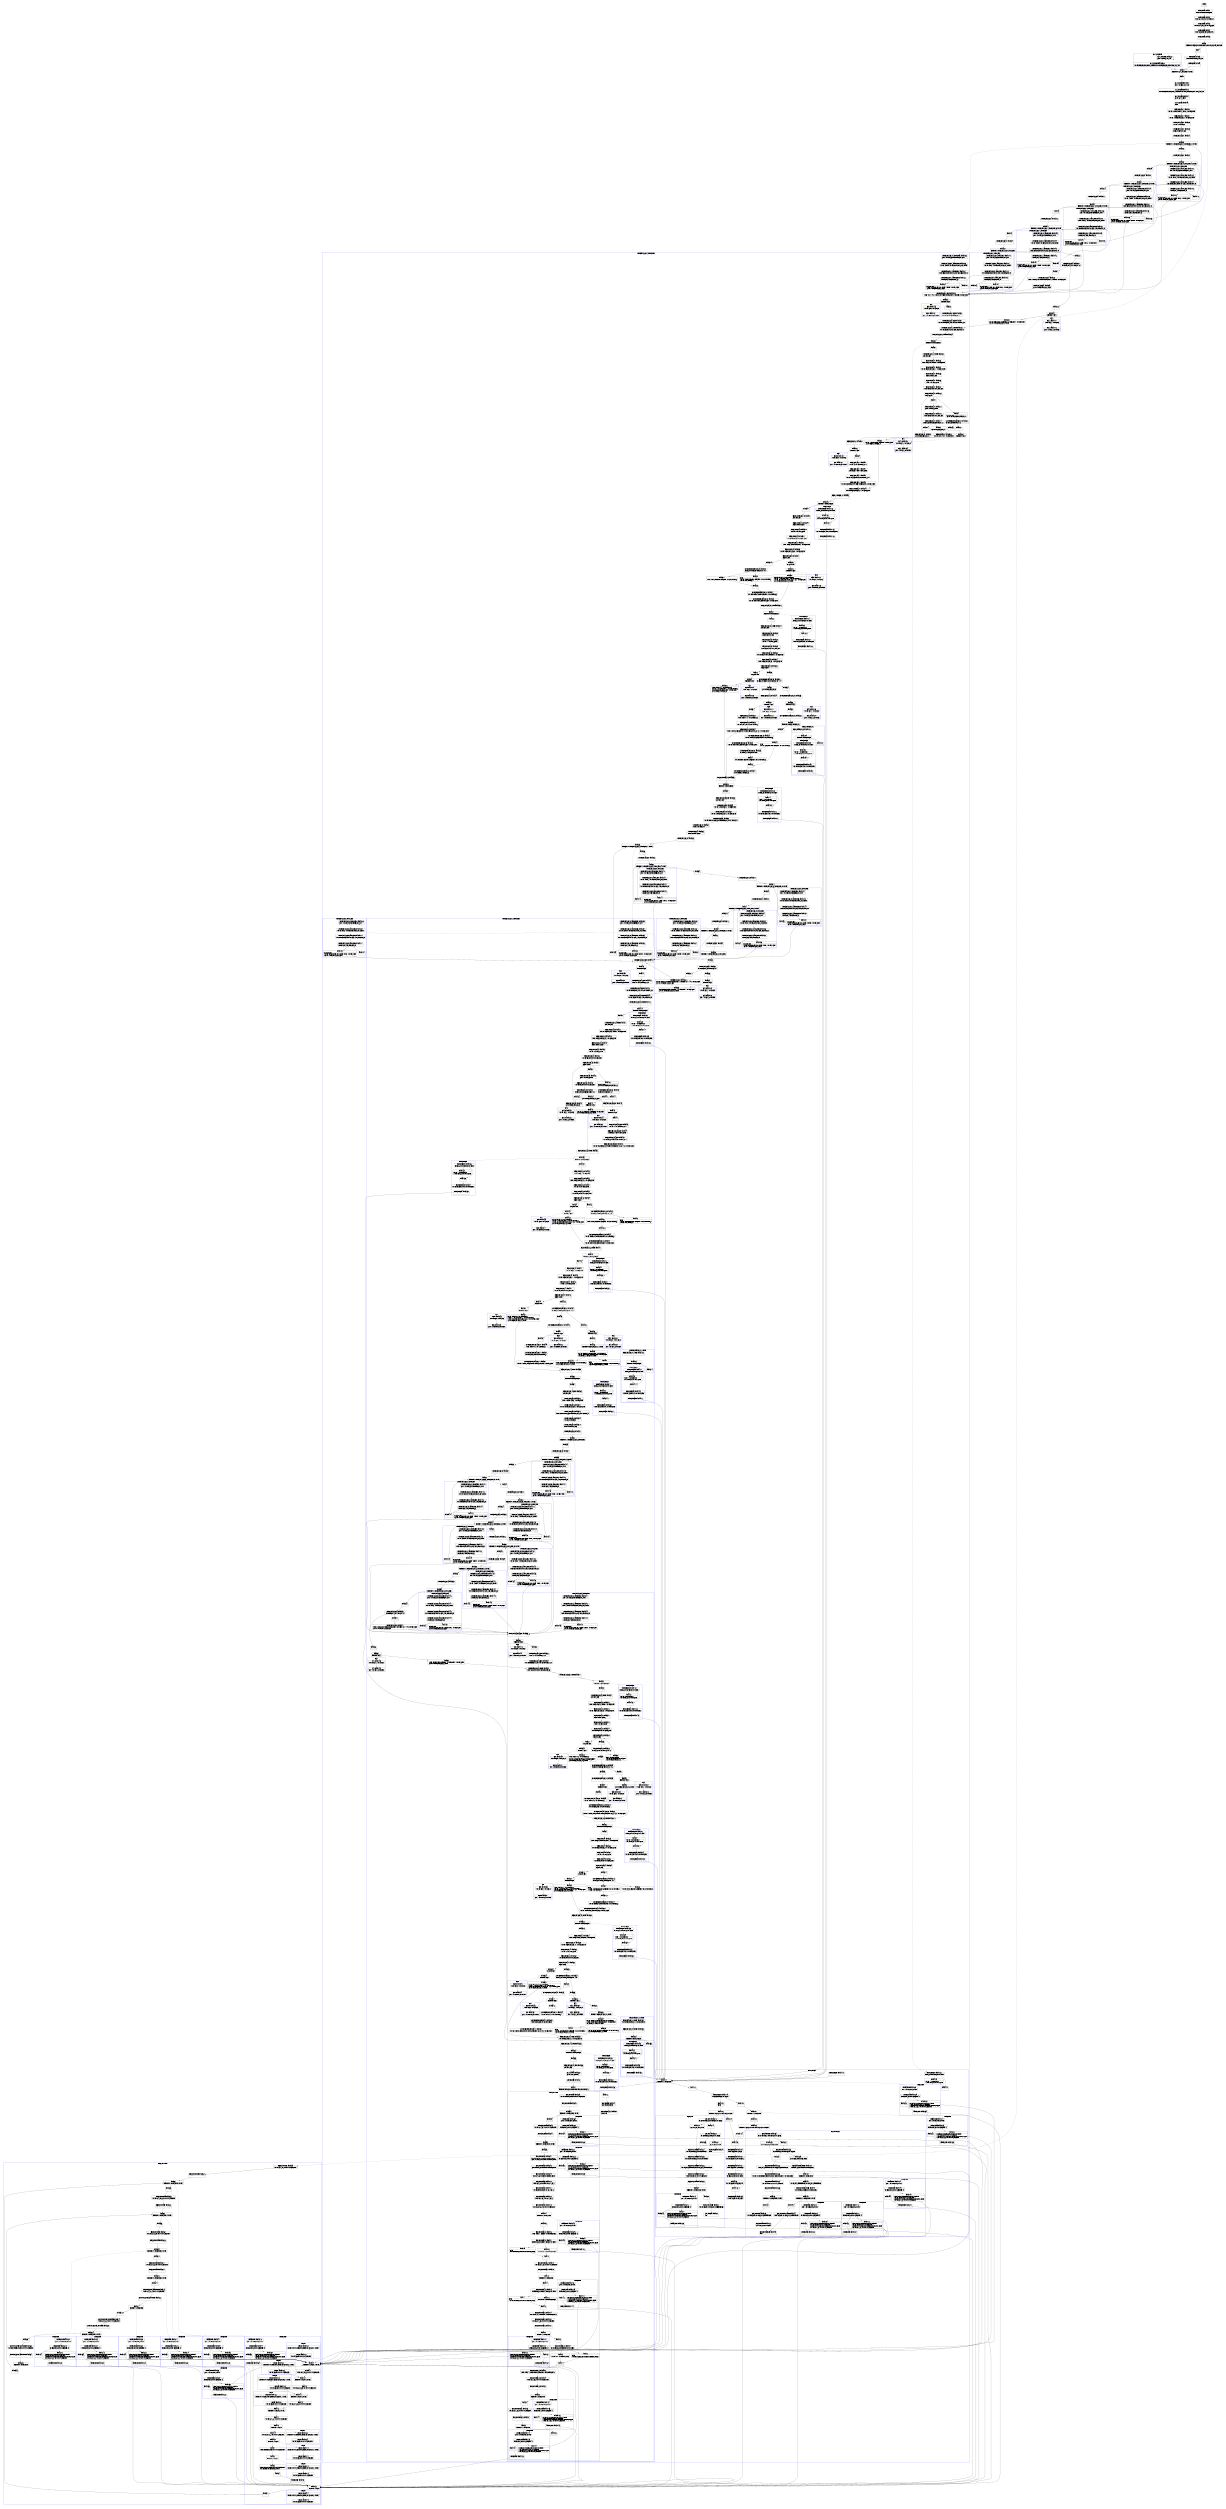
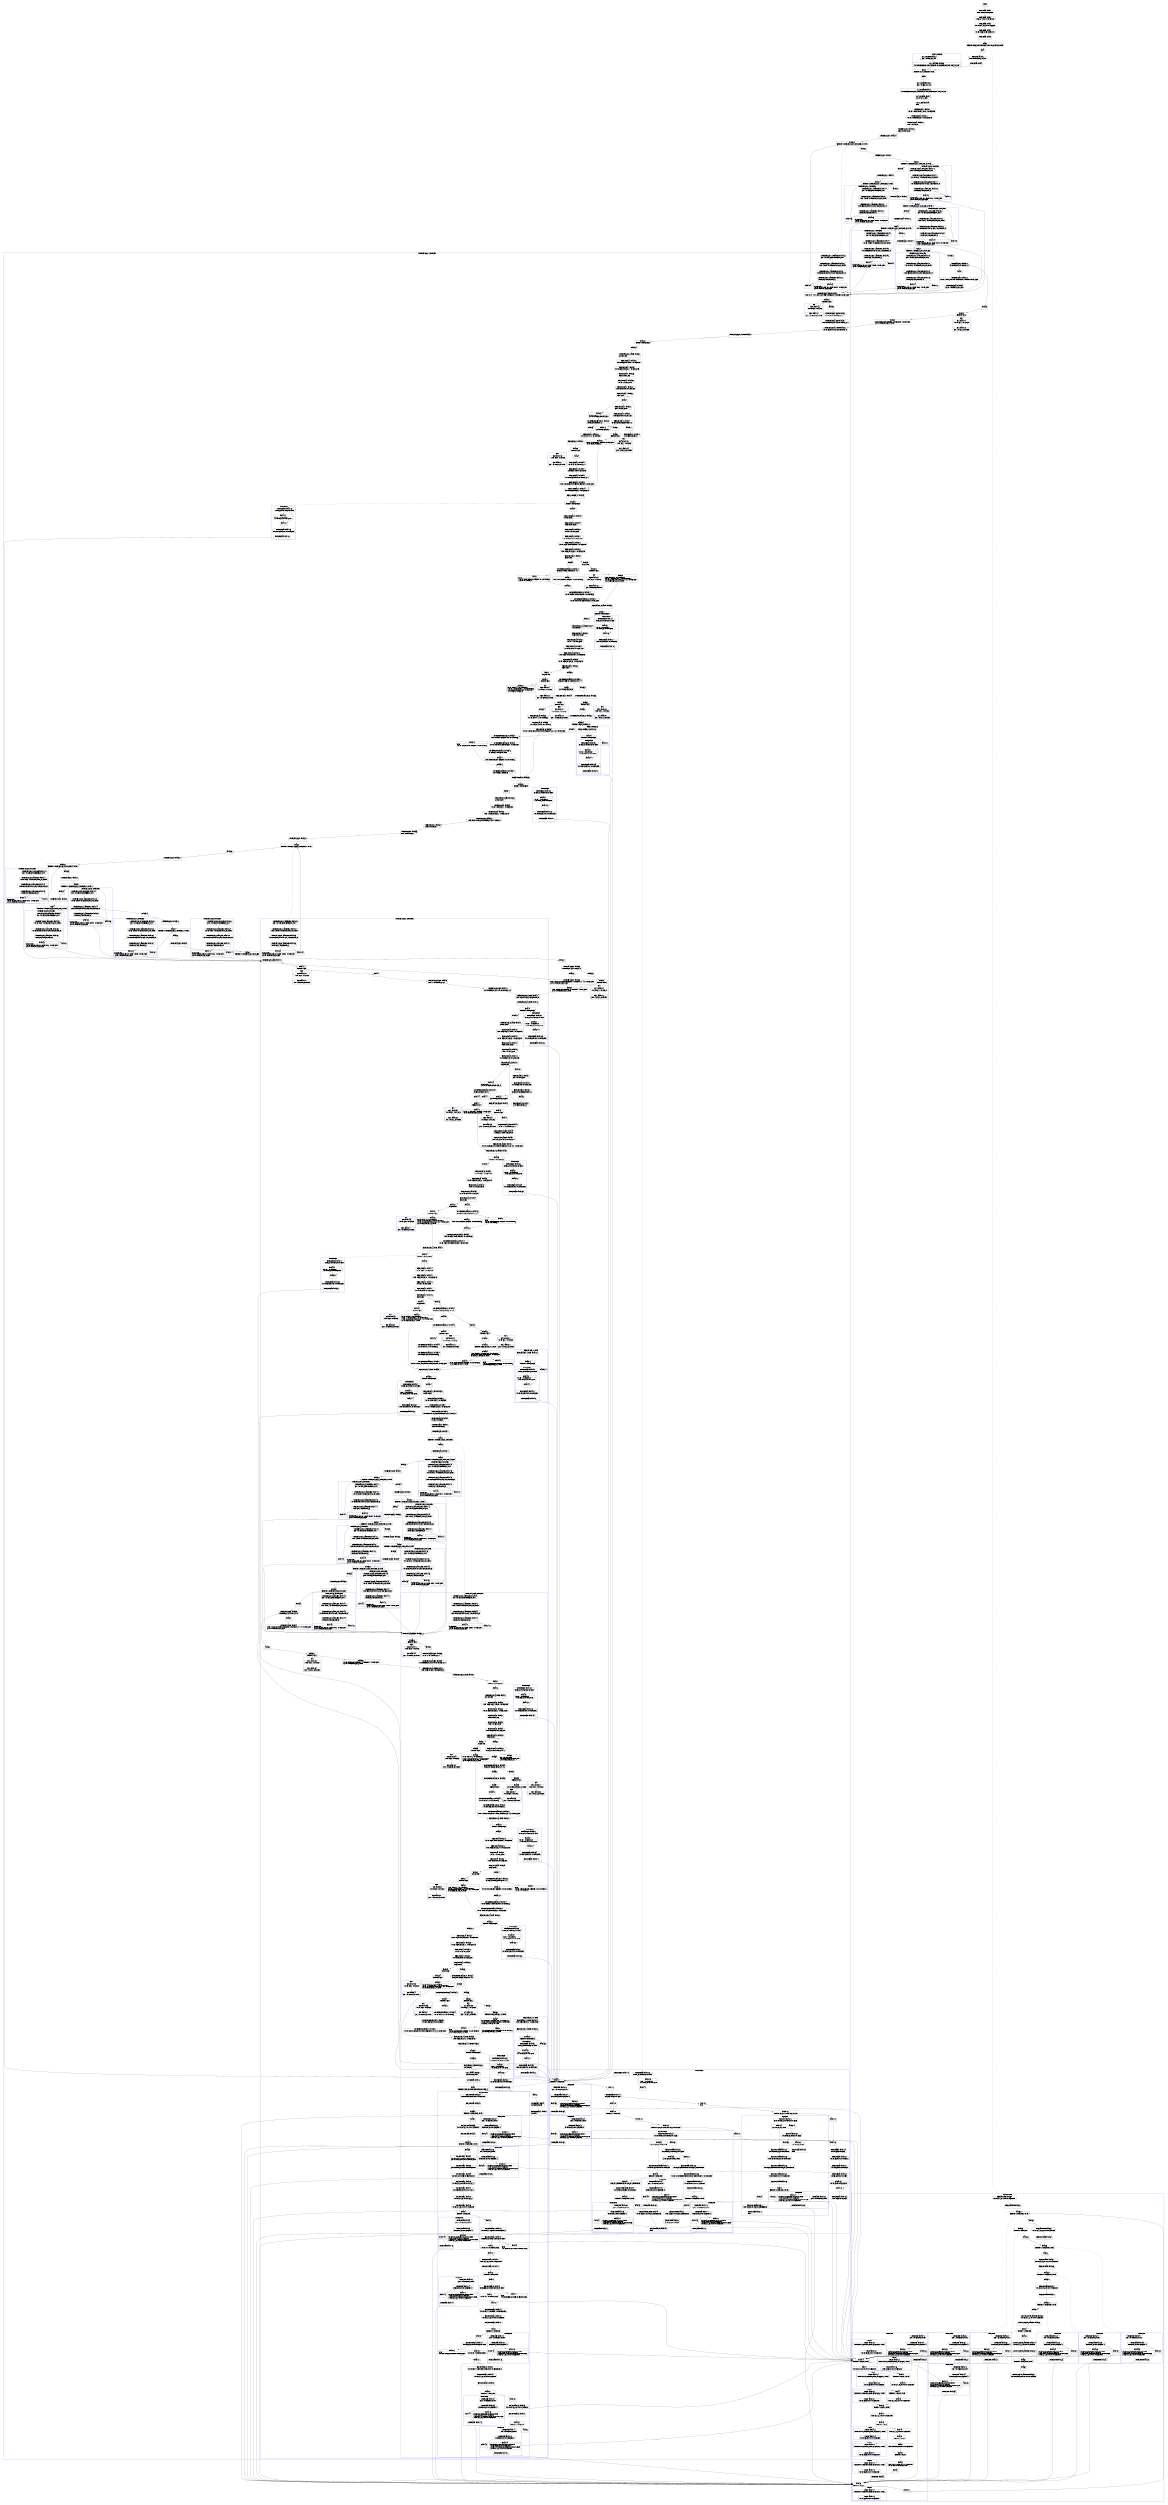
(1157, 54) -> (937, 54)
(708, 983) -> (602, 983)
(637, 1350) -> (531, 1350)
(595, 2023) -> (490, 2023)
(836, 2132) -> (662, 2132)
(163, 2163) -> (1008, 2194)
(682, 2206) -> none
(21, 2355) -> none
